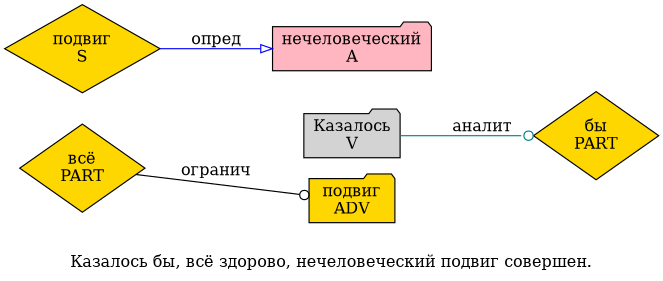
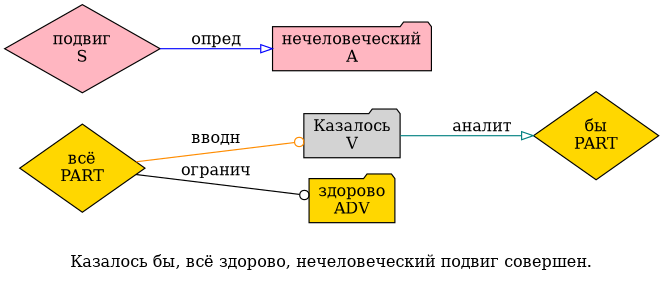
(82, 49) -> (82, 49)
(461, 136) -> (461, 136)
none -> (215, 152)
(352, 201) -> (352, 201)
